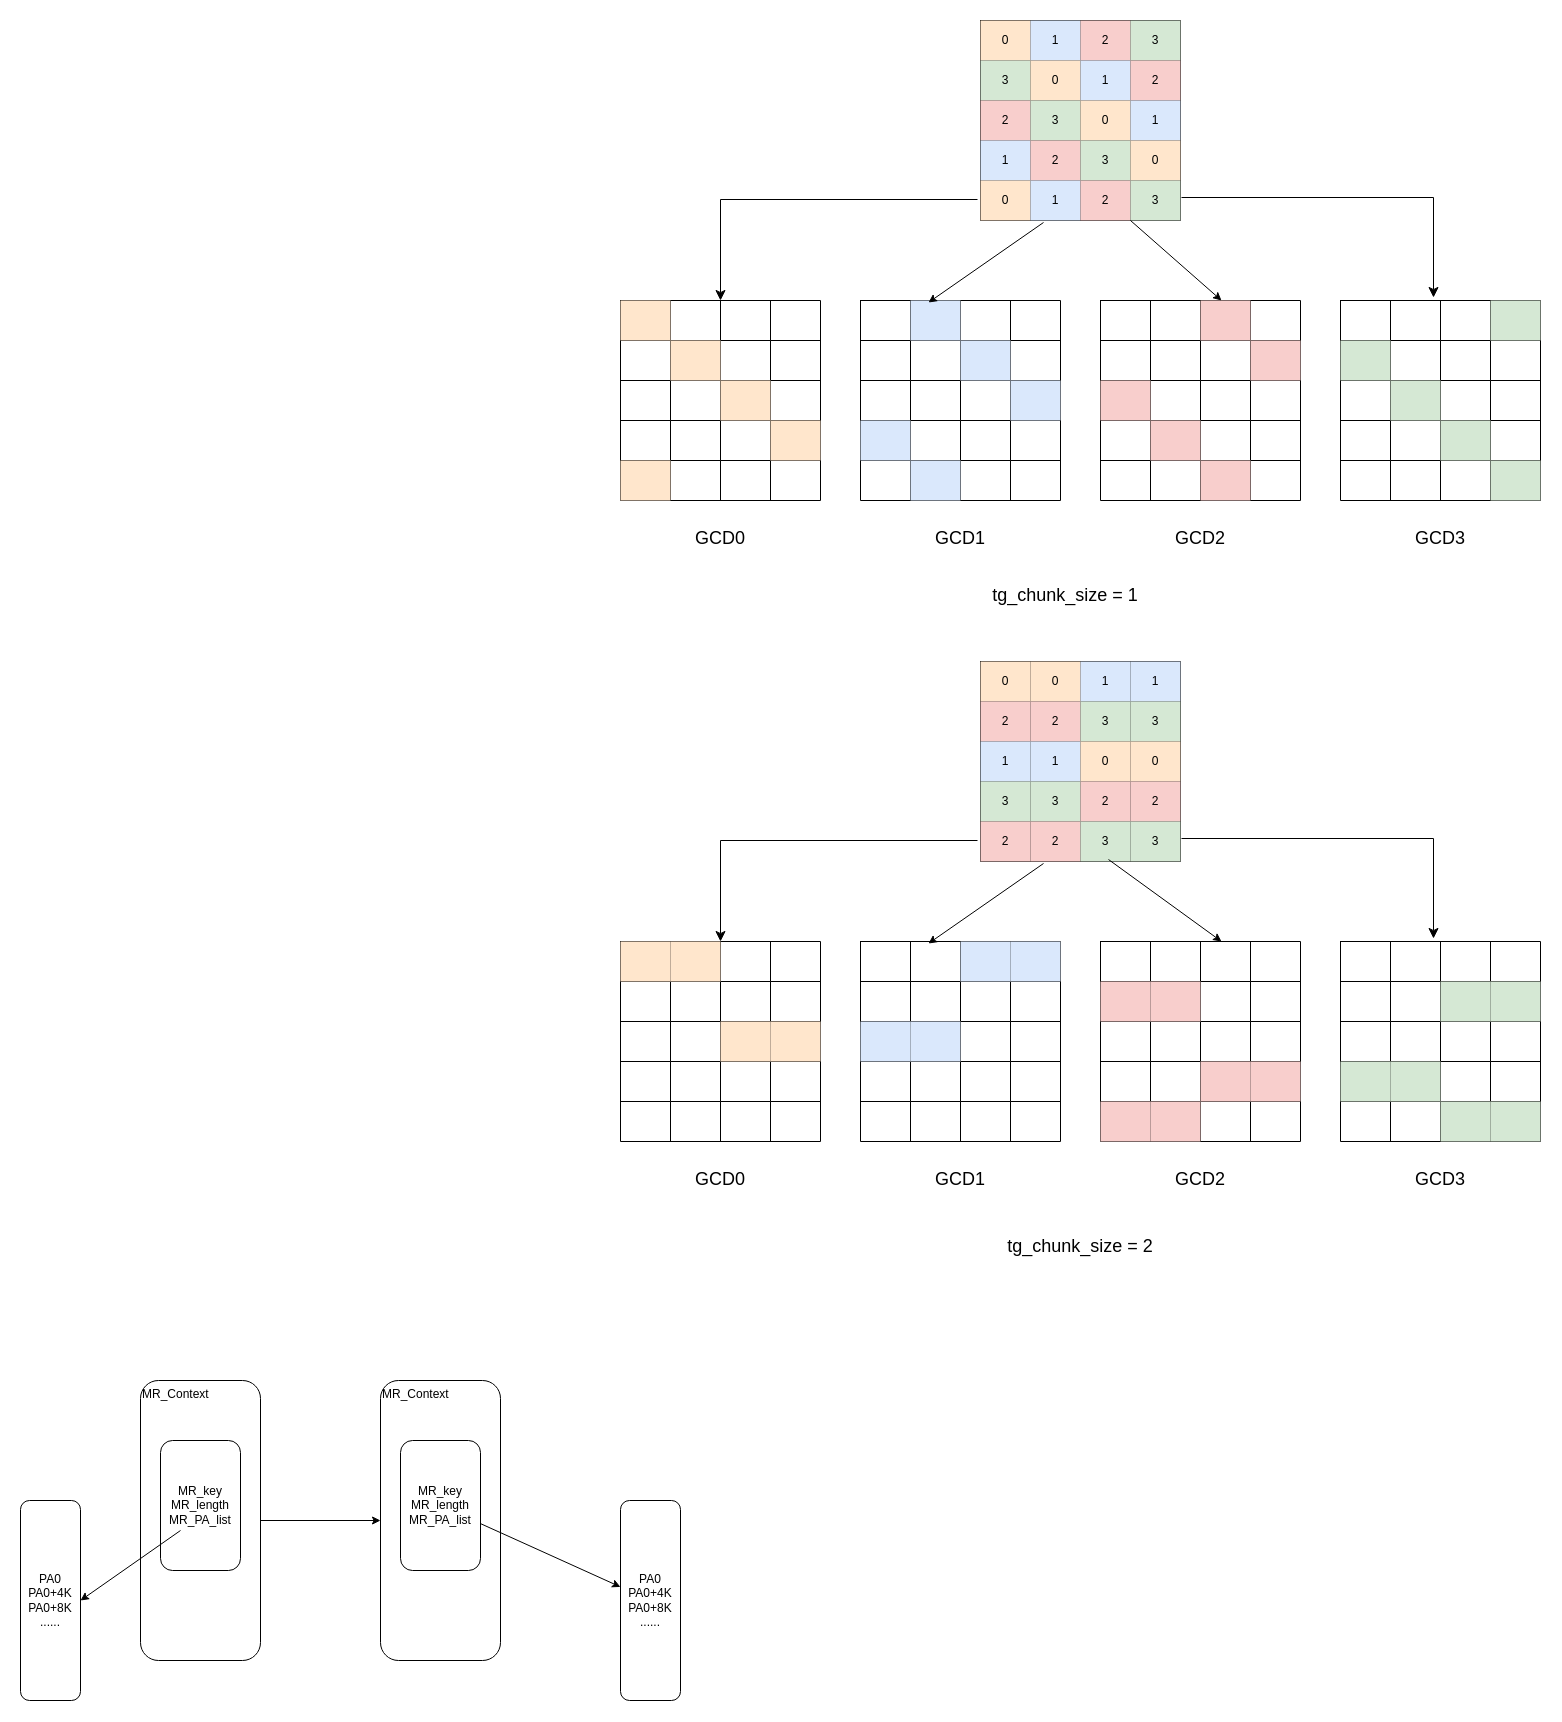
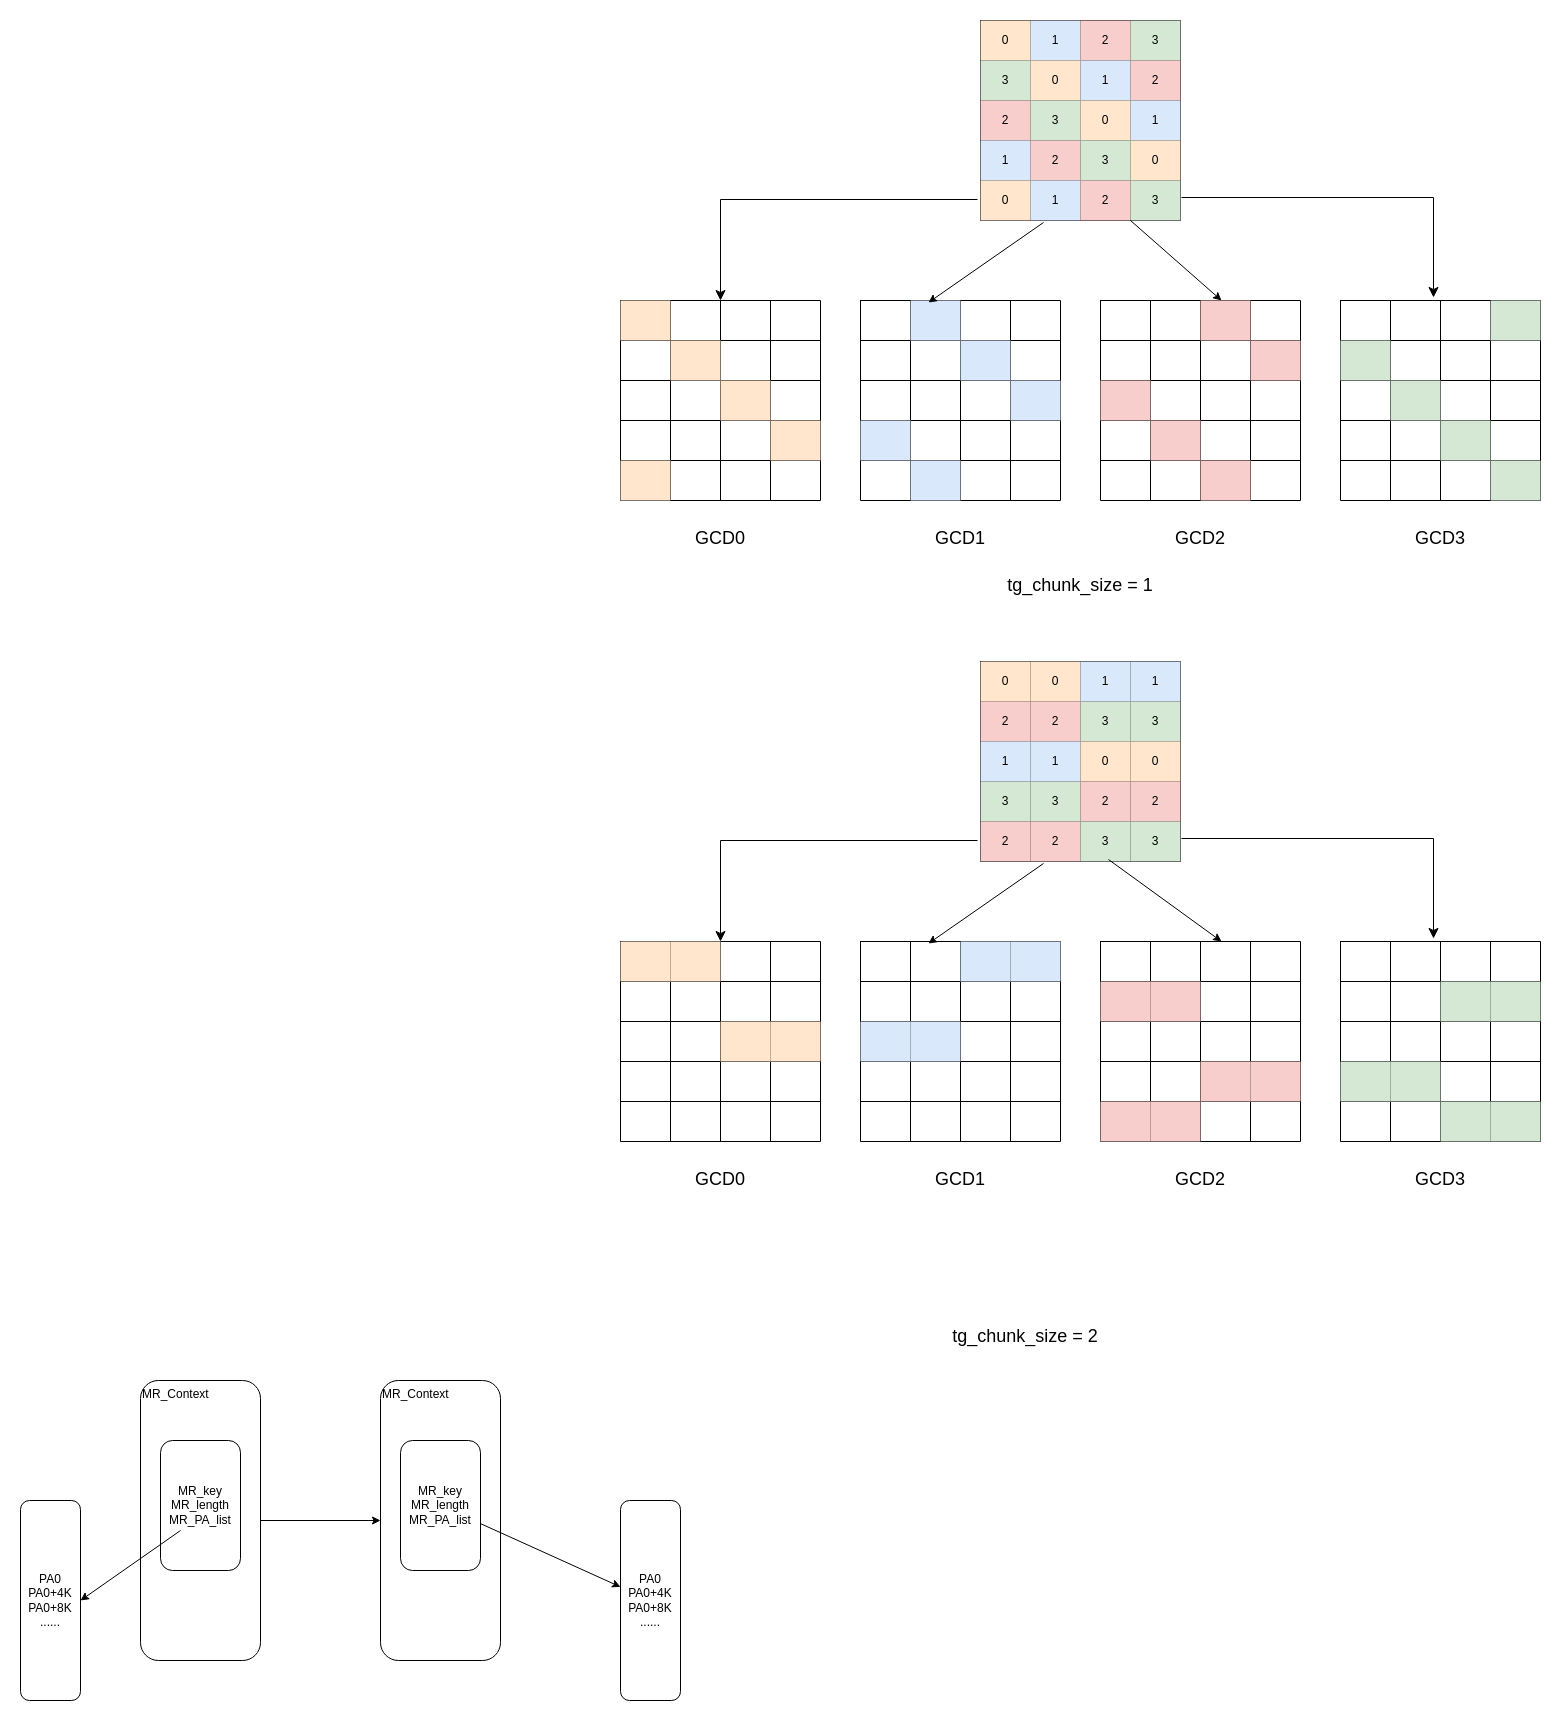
(1066, 596) -> (1081, 586)
(1081, 1247) -> (1026, 1337)
